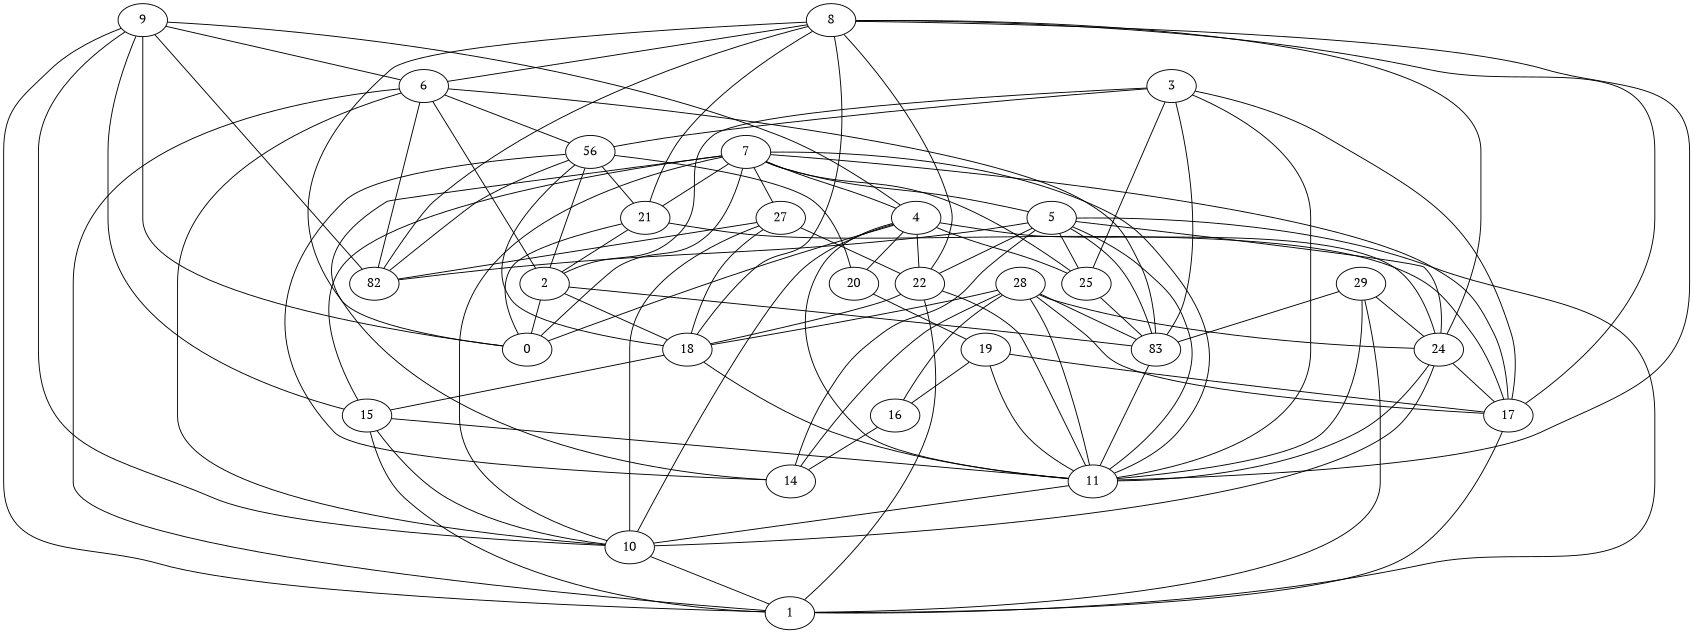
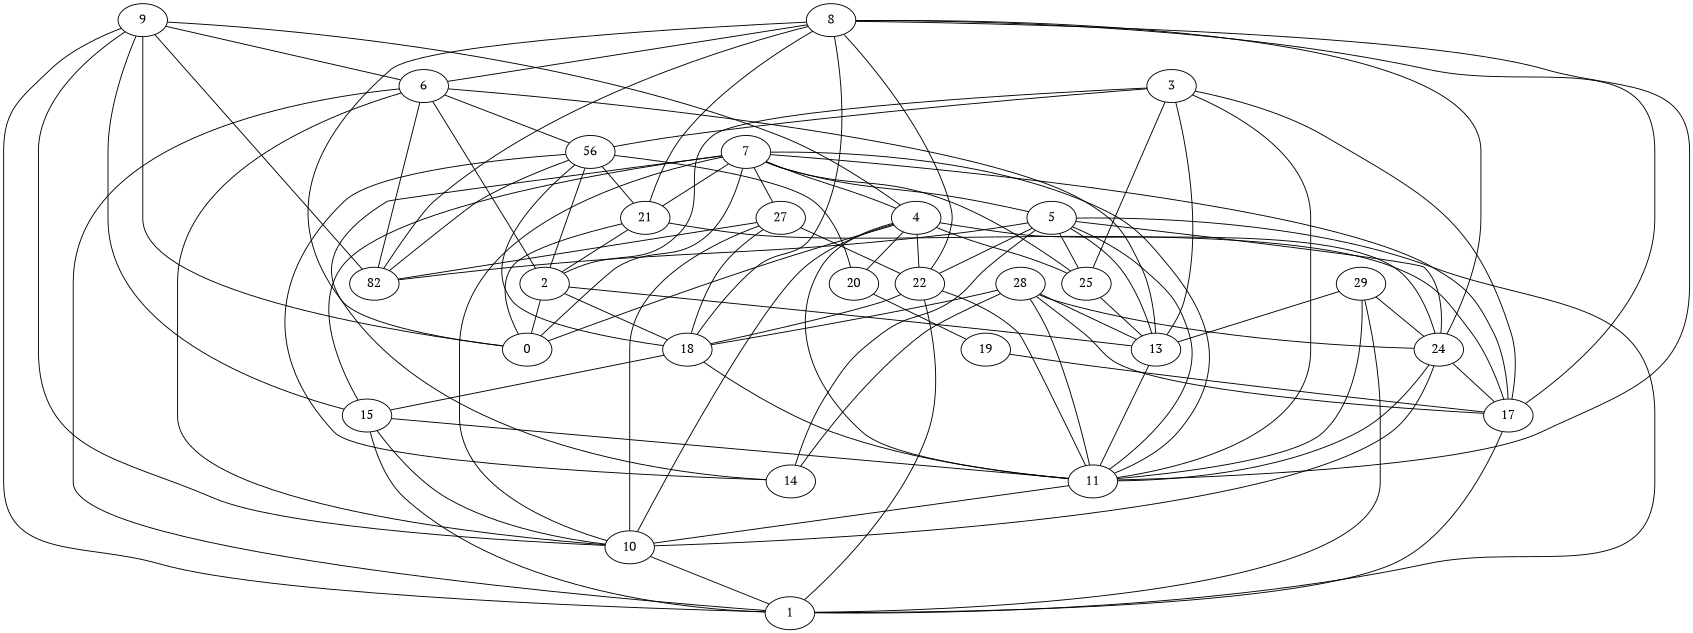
(1156, 350) -> (1156, 350)
(895, 416) -> none
(1020, 428) -> none
